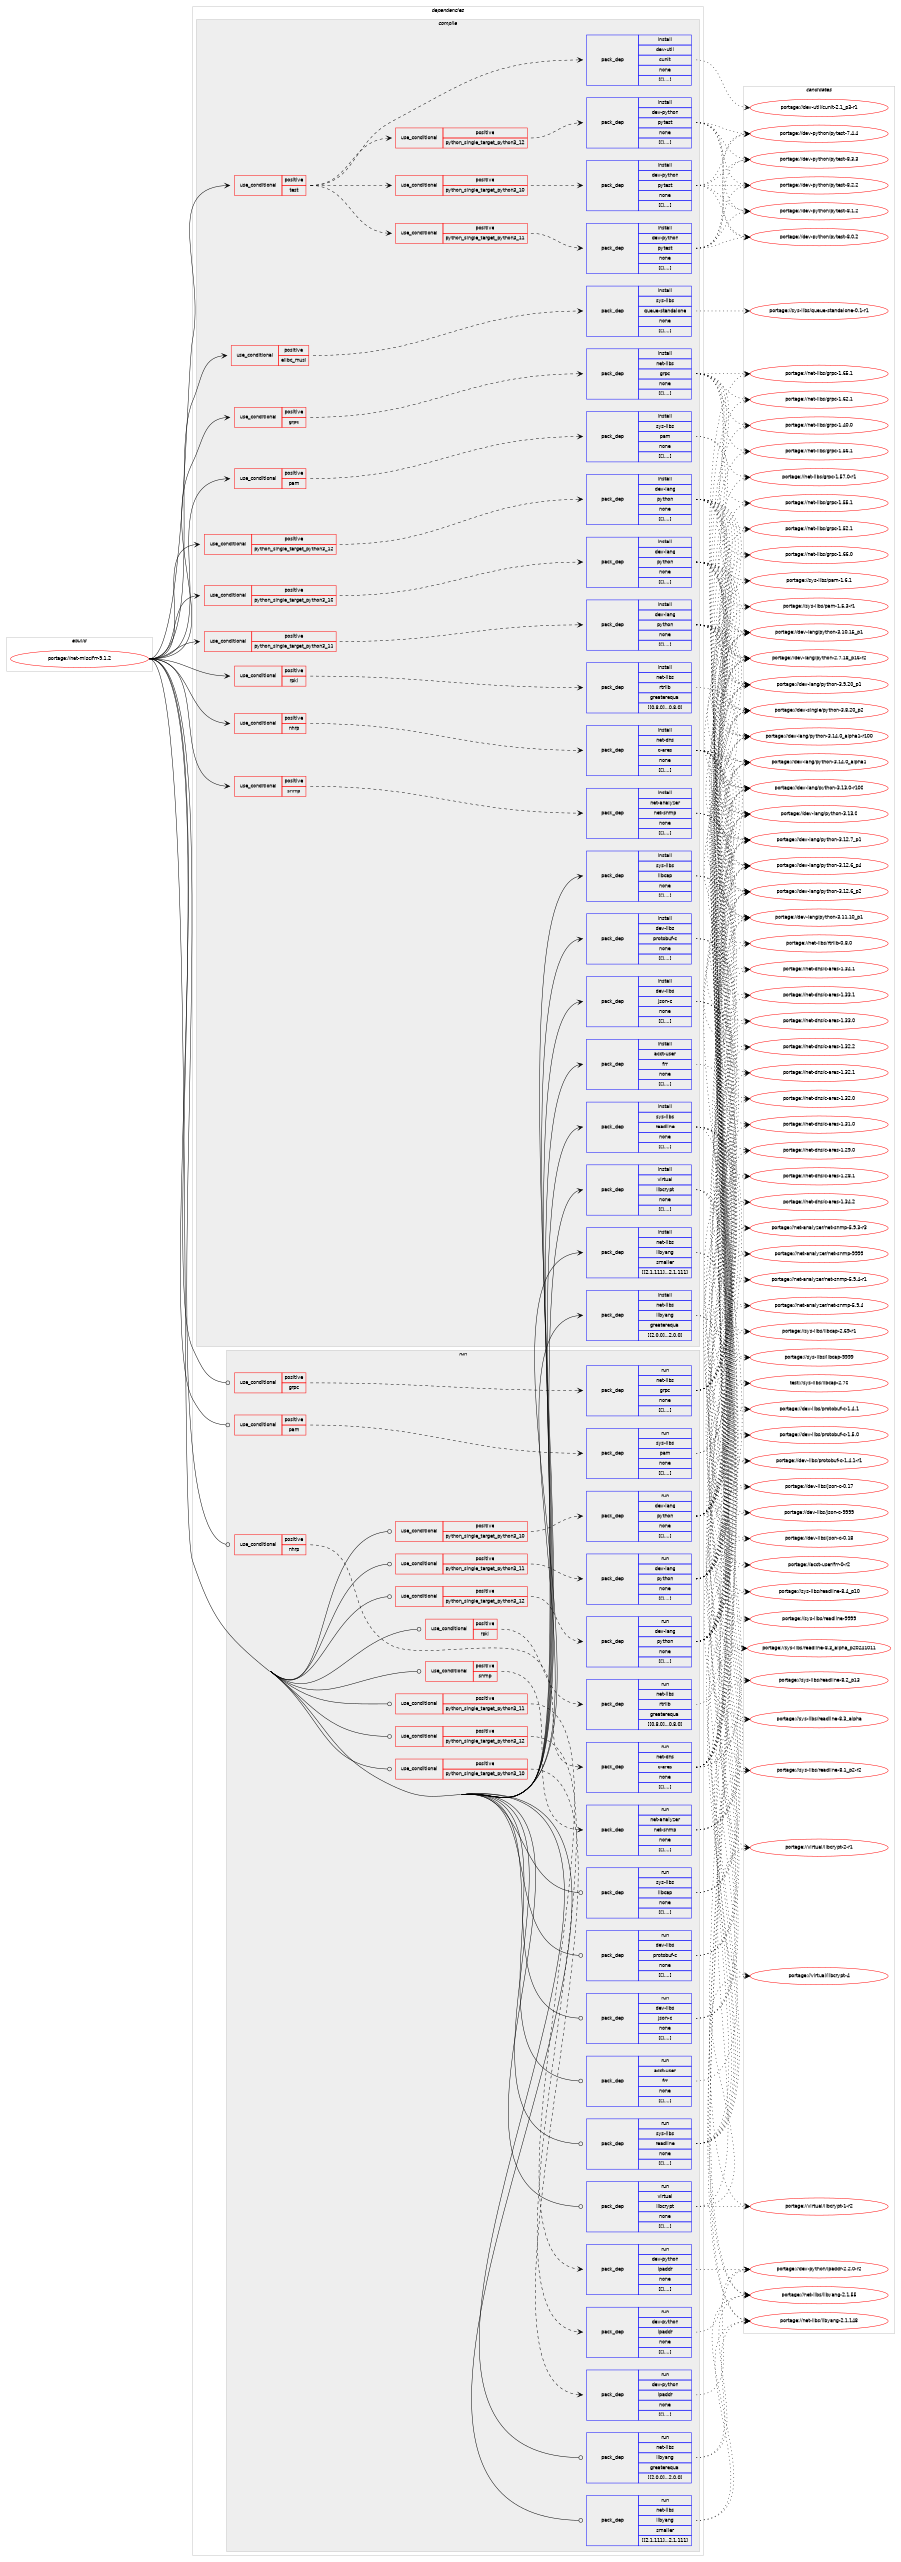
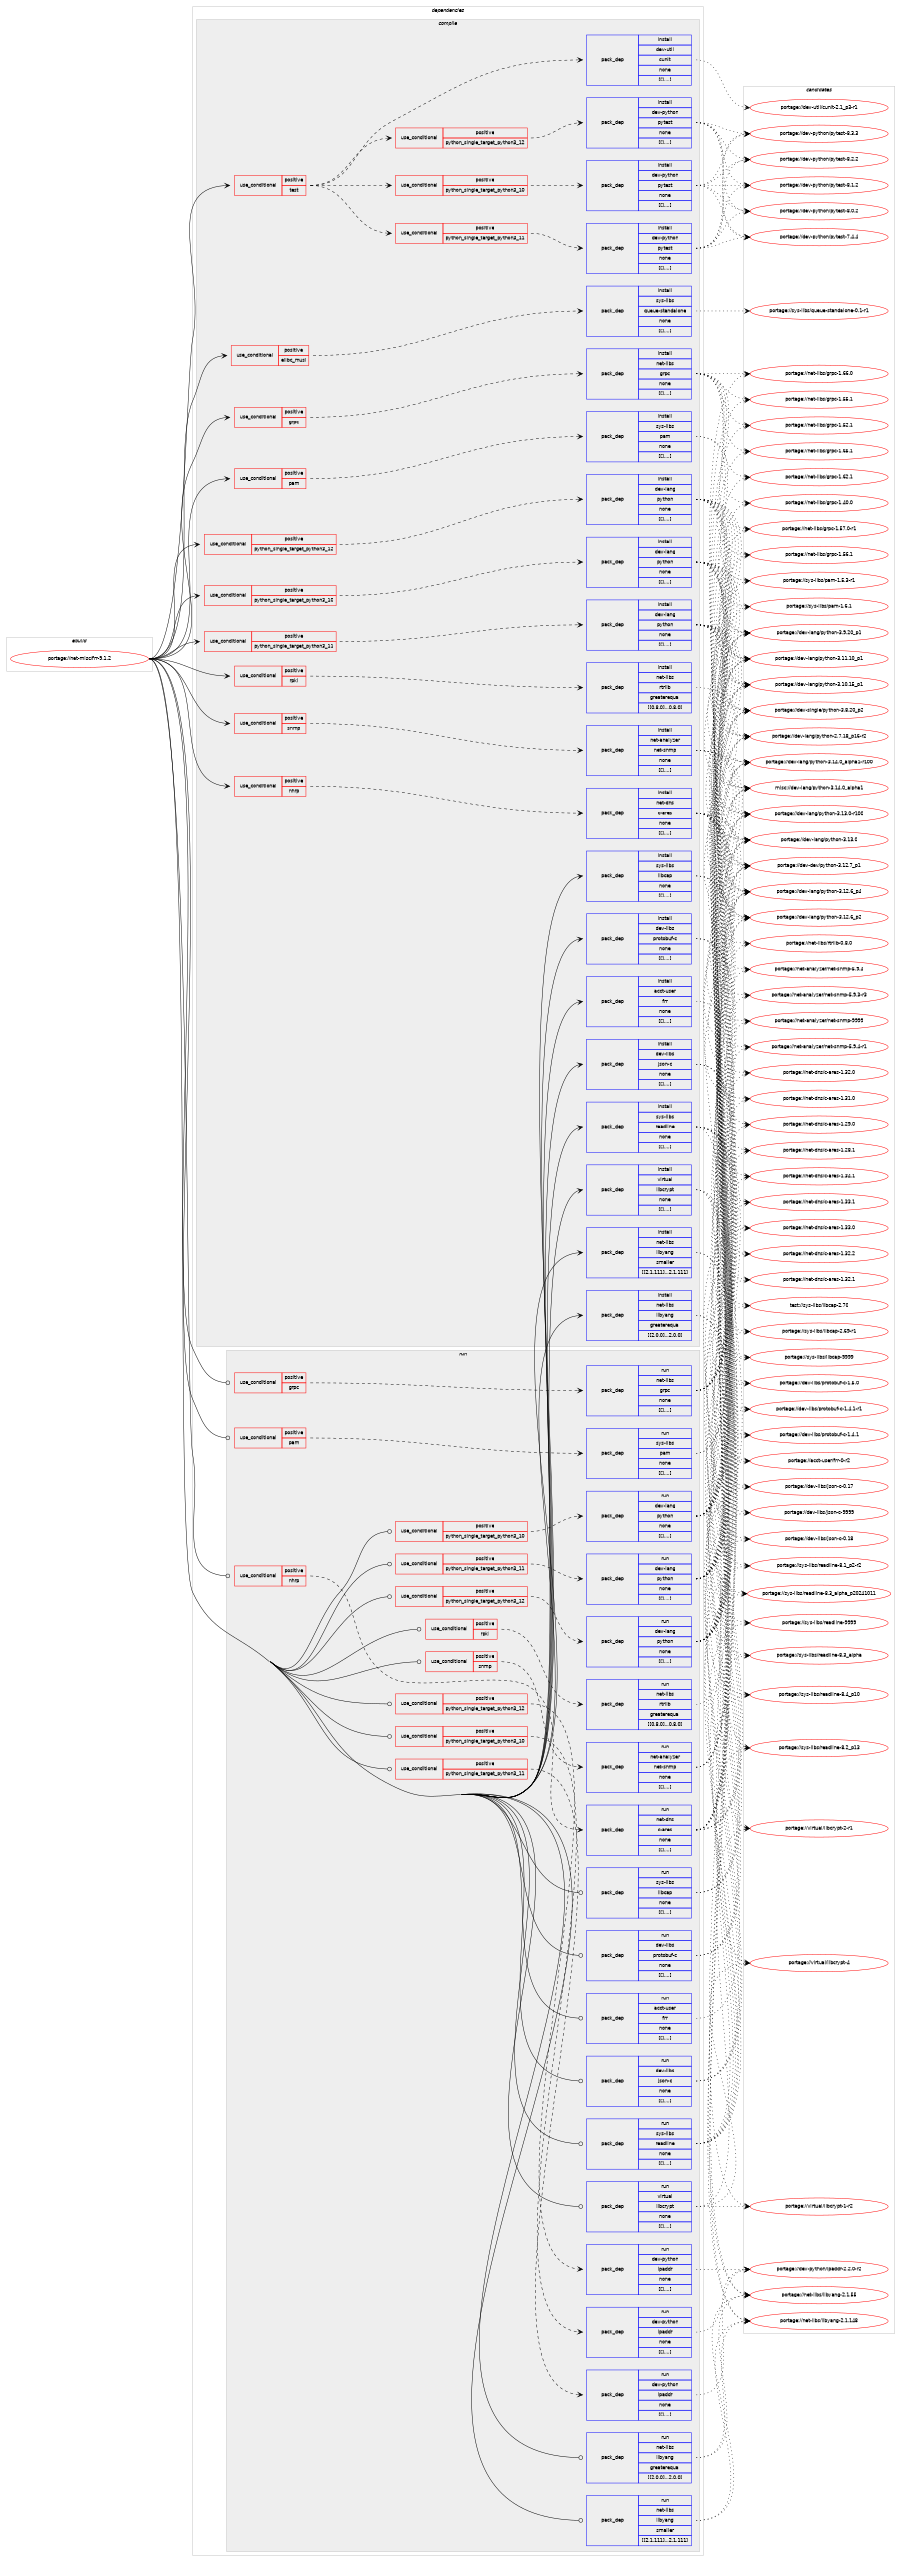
(819, 762) -> (819, 788)
(819, 840) -> (819, 866)
(819, 1202) -> none
